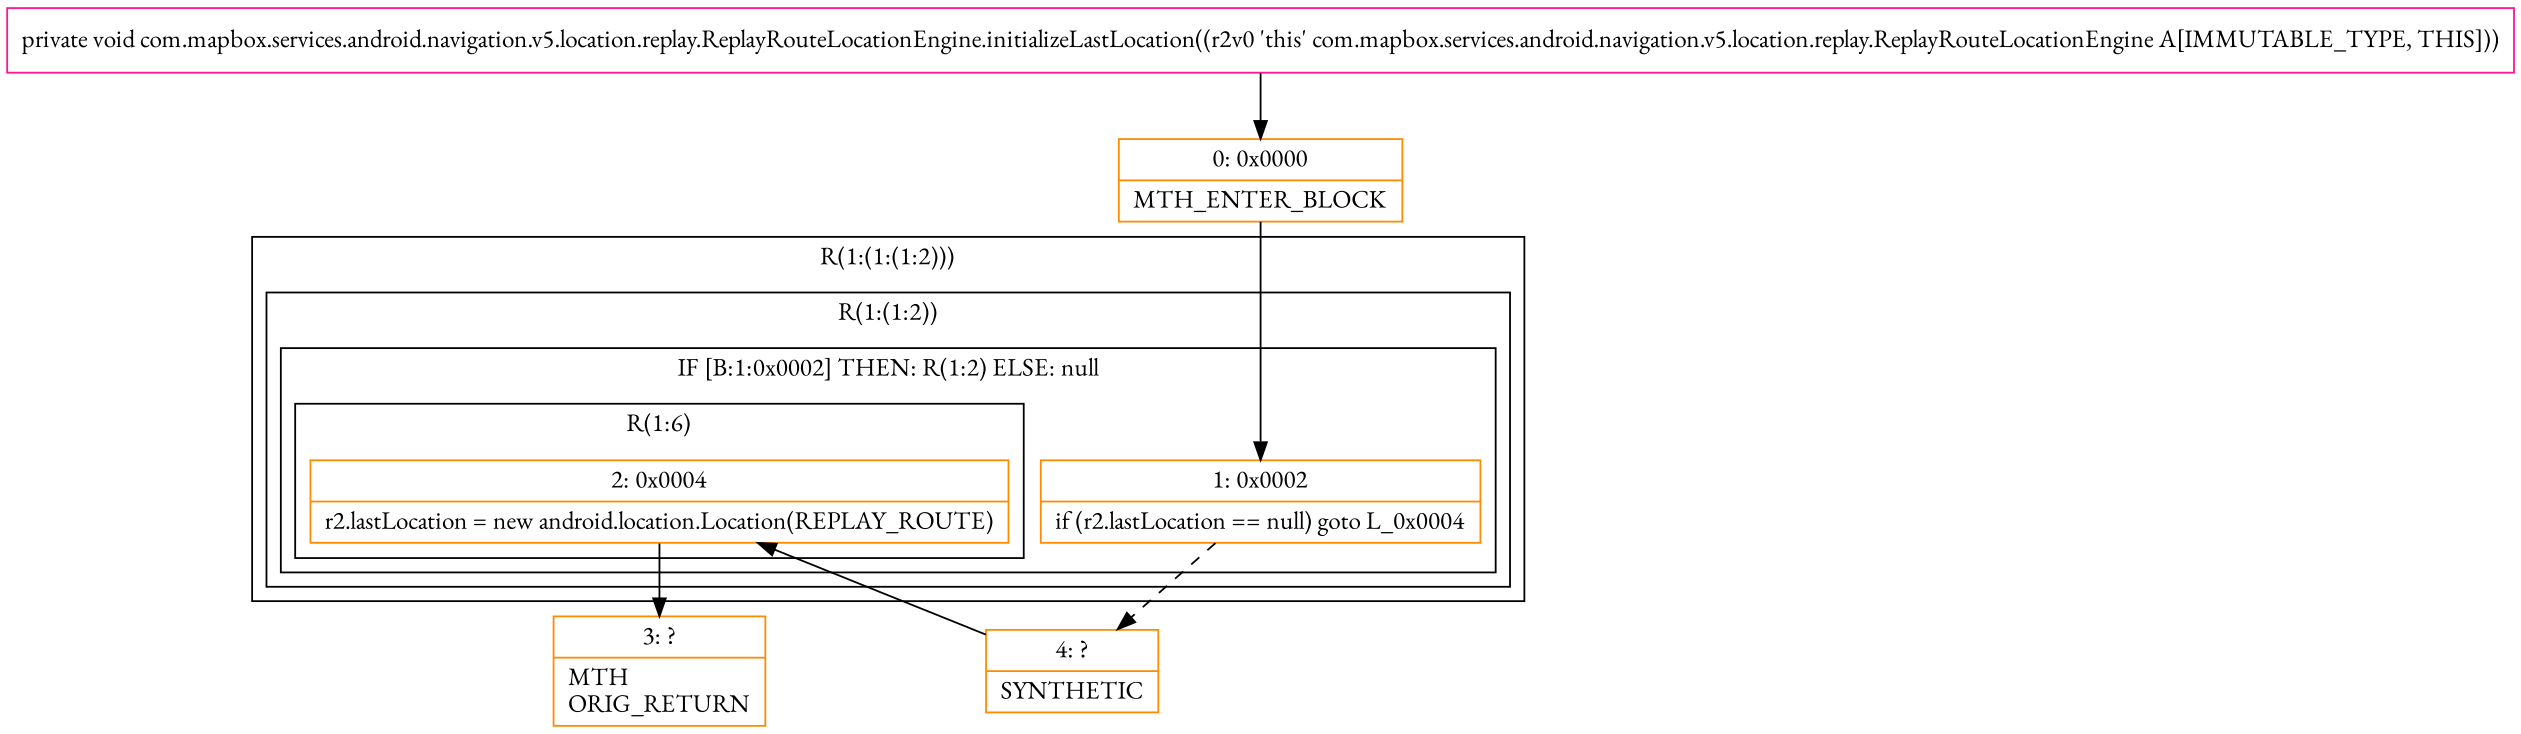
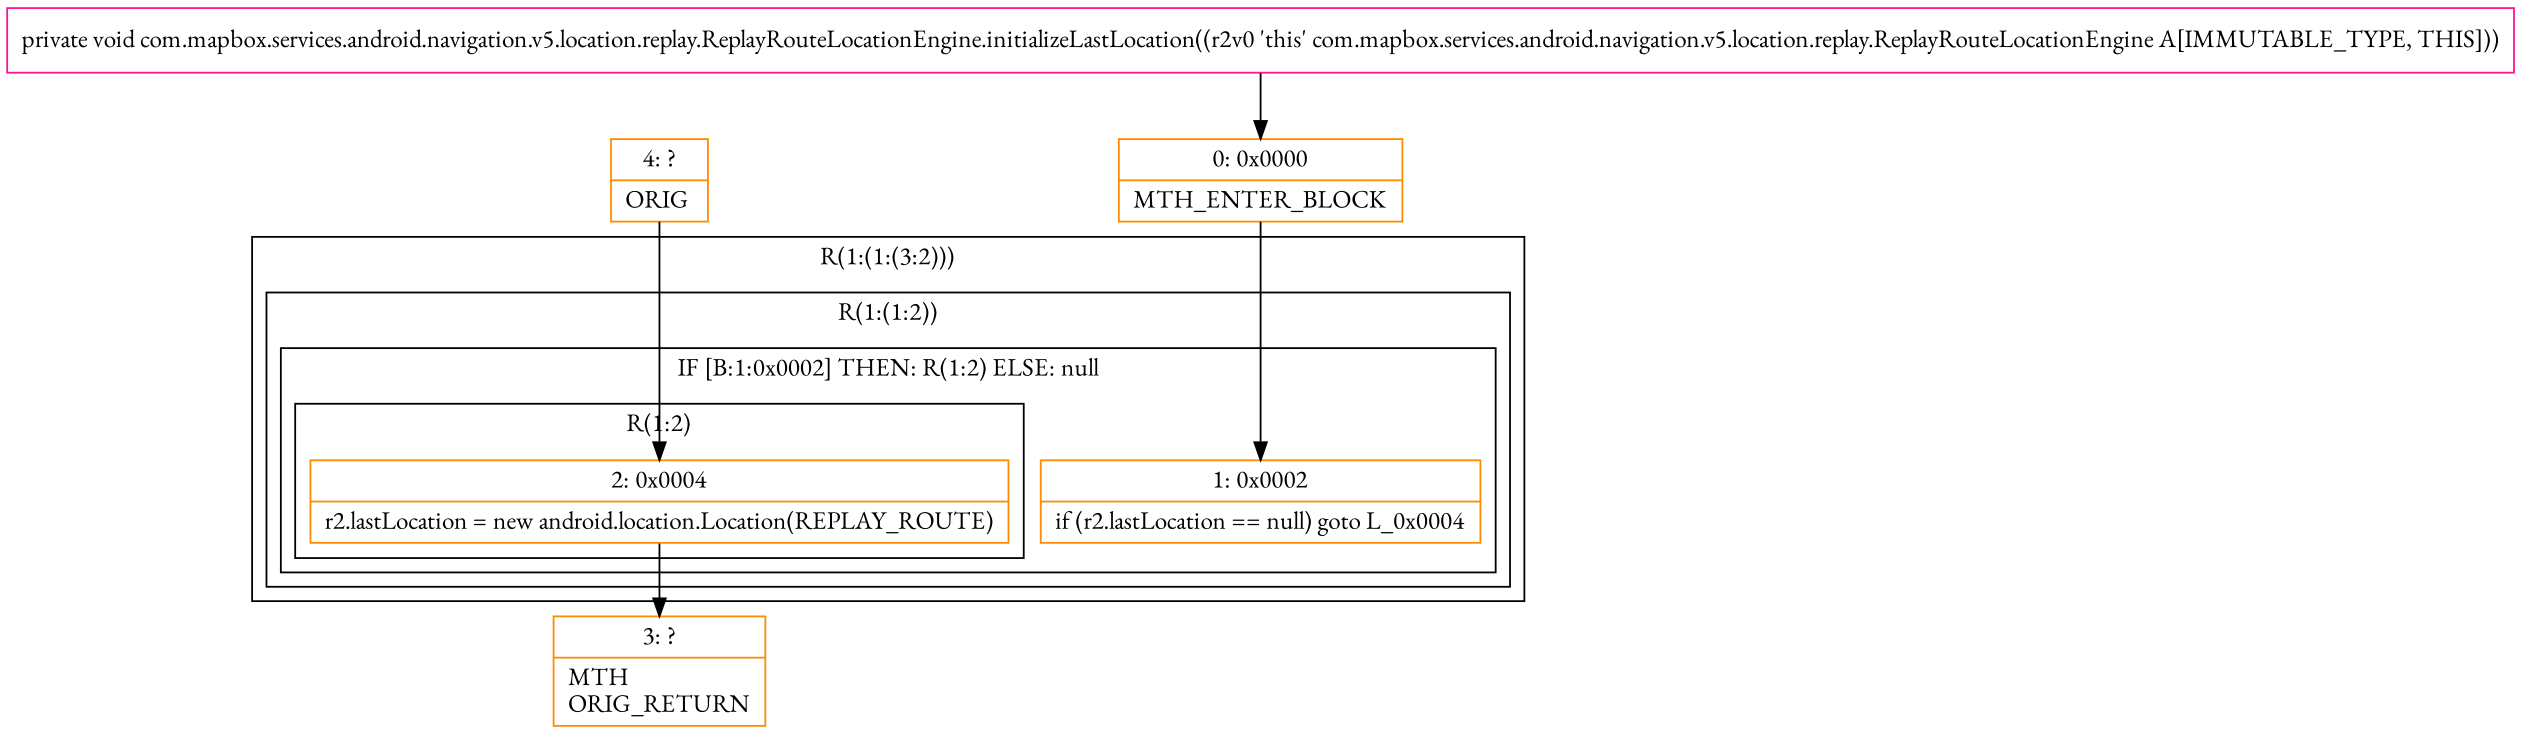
(888, 258) -> (888, 258)
(659, 424) -> (659, 424)
(1194, 562) -> none
(1072, 691) -> (658, 200)
